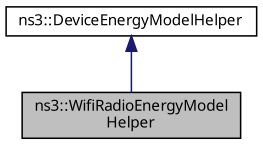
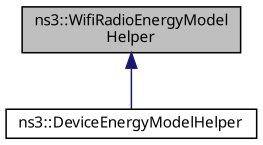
(131, 72) -> (131, 89)
